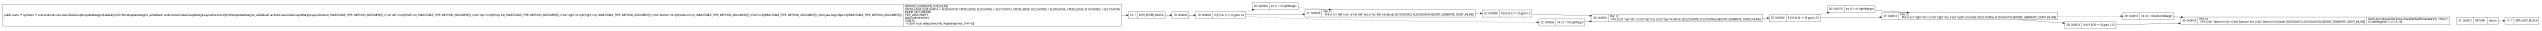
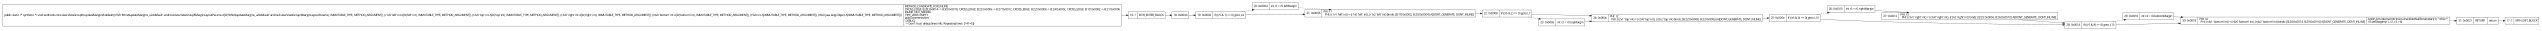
(2089, 16) -> (2118, 21)
(1850, 17) -> (1942, 23)
(1391, 21) -> (1533, 18)
none -> (2452, 21)
